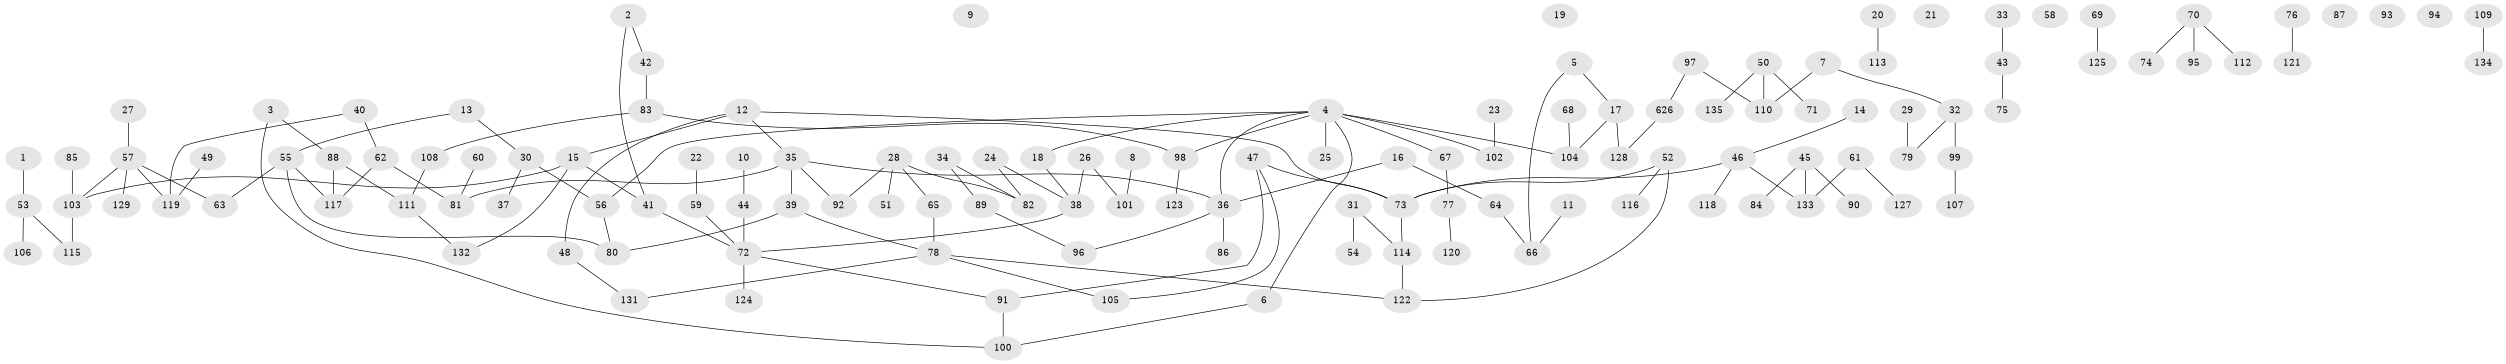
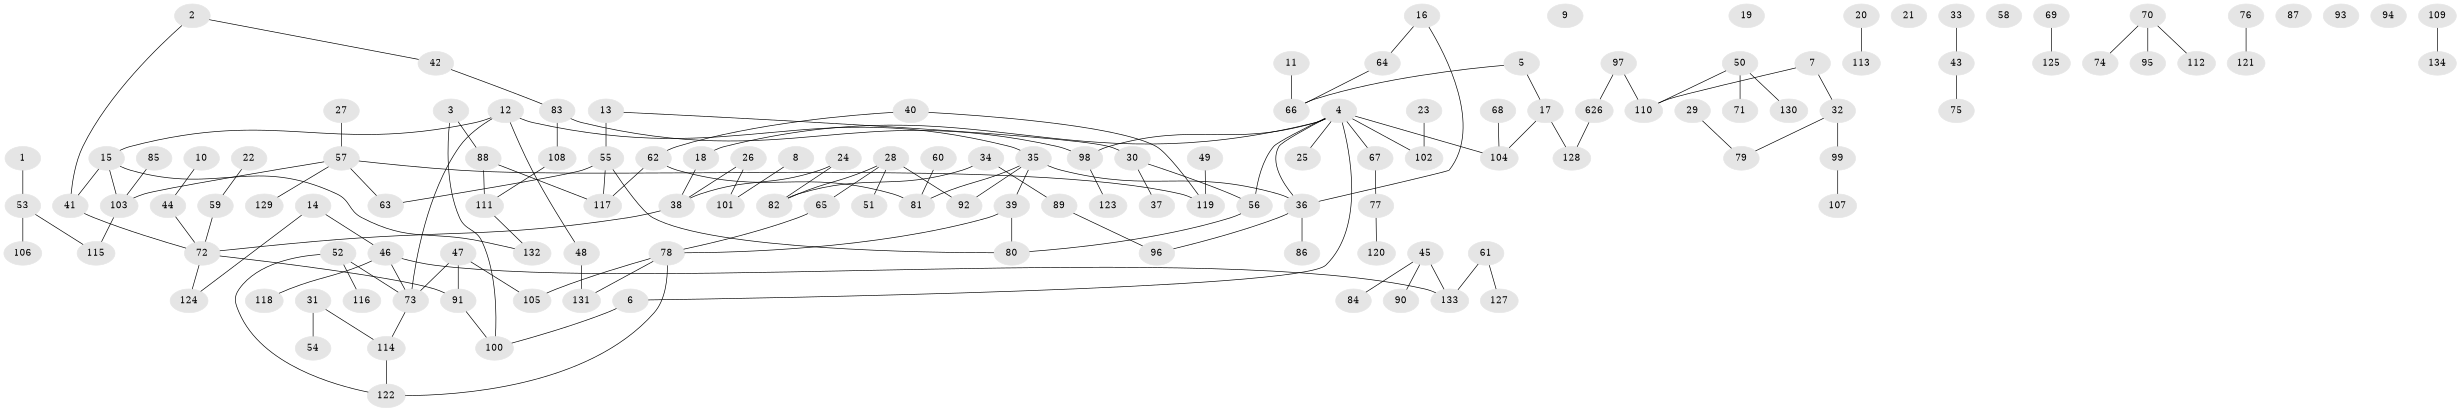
(1714, 111) -> (1789, 111)
none -> (251, 253)
